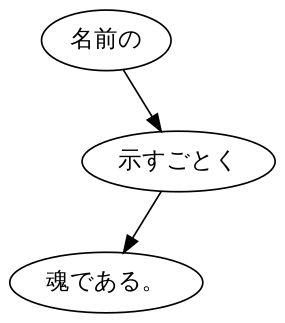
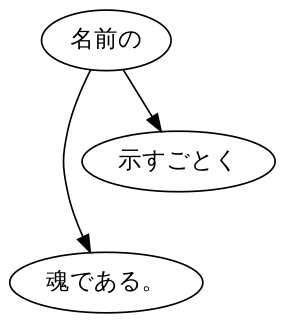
(147, 215) -> (64, 152)
